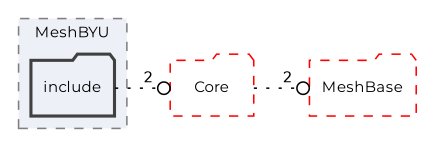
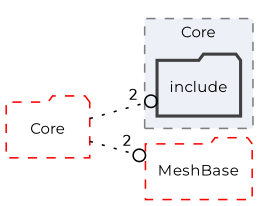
(73, 33) -> (199, 33)
(136, 88) -> (117, 111)
